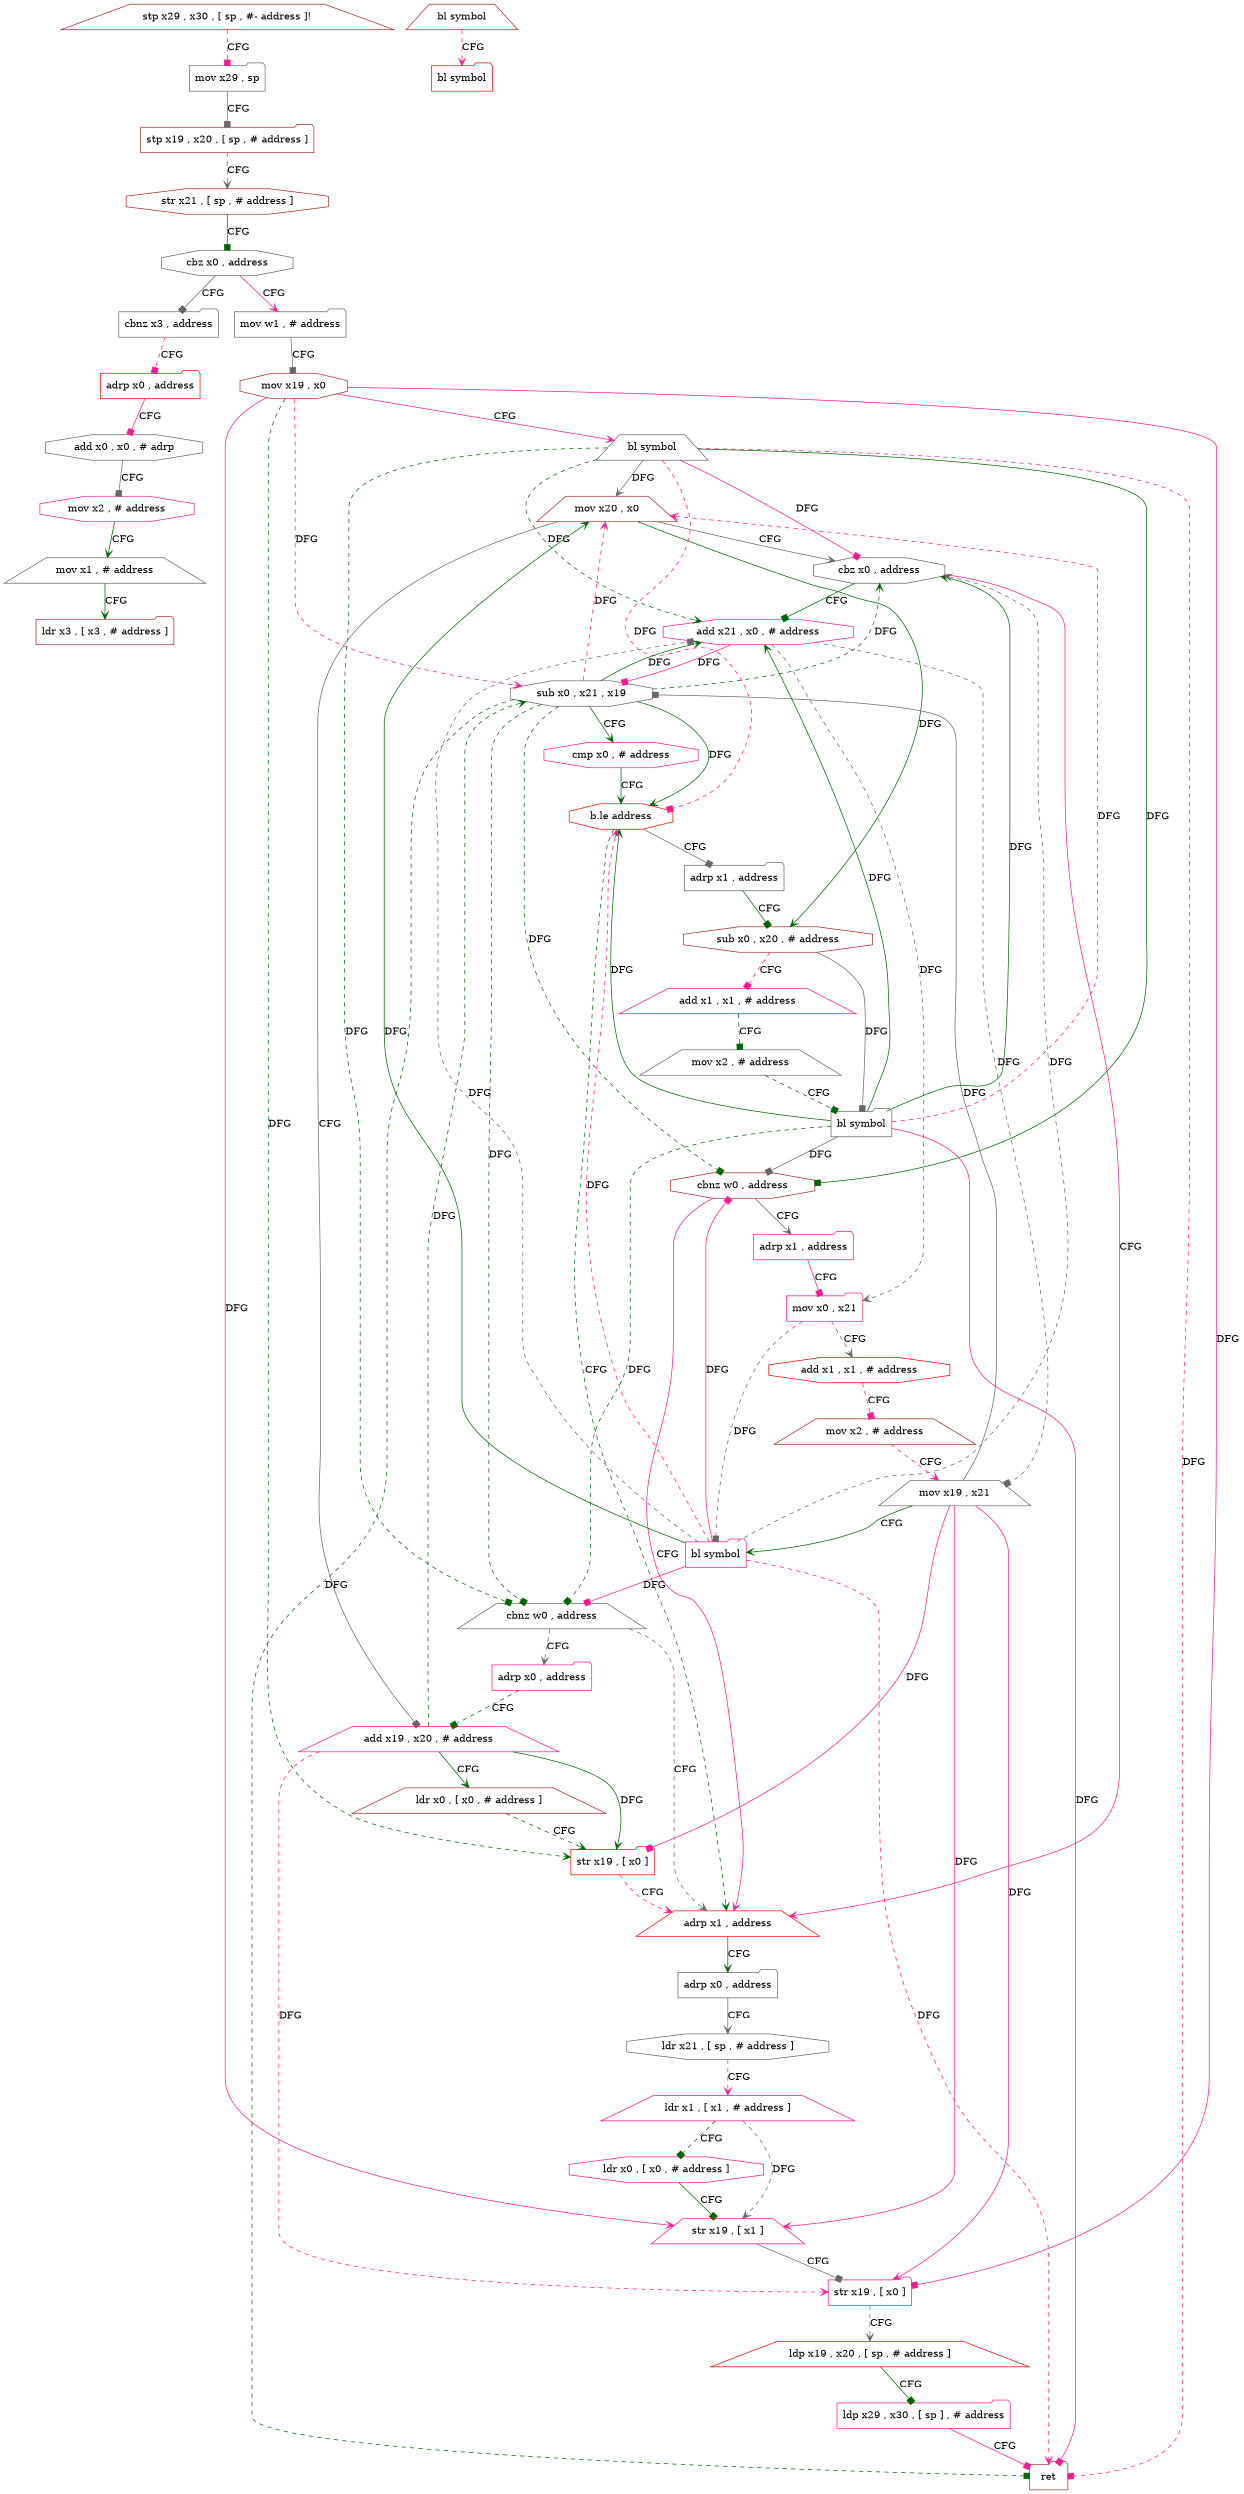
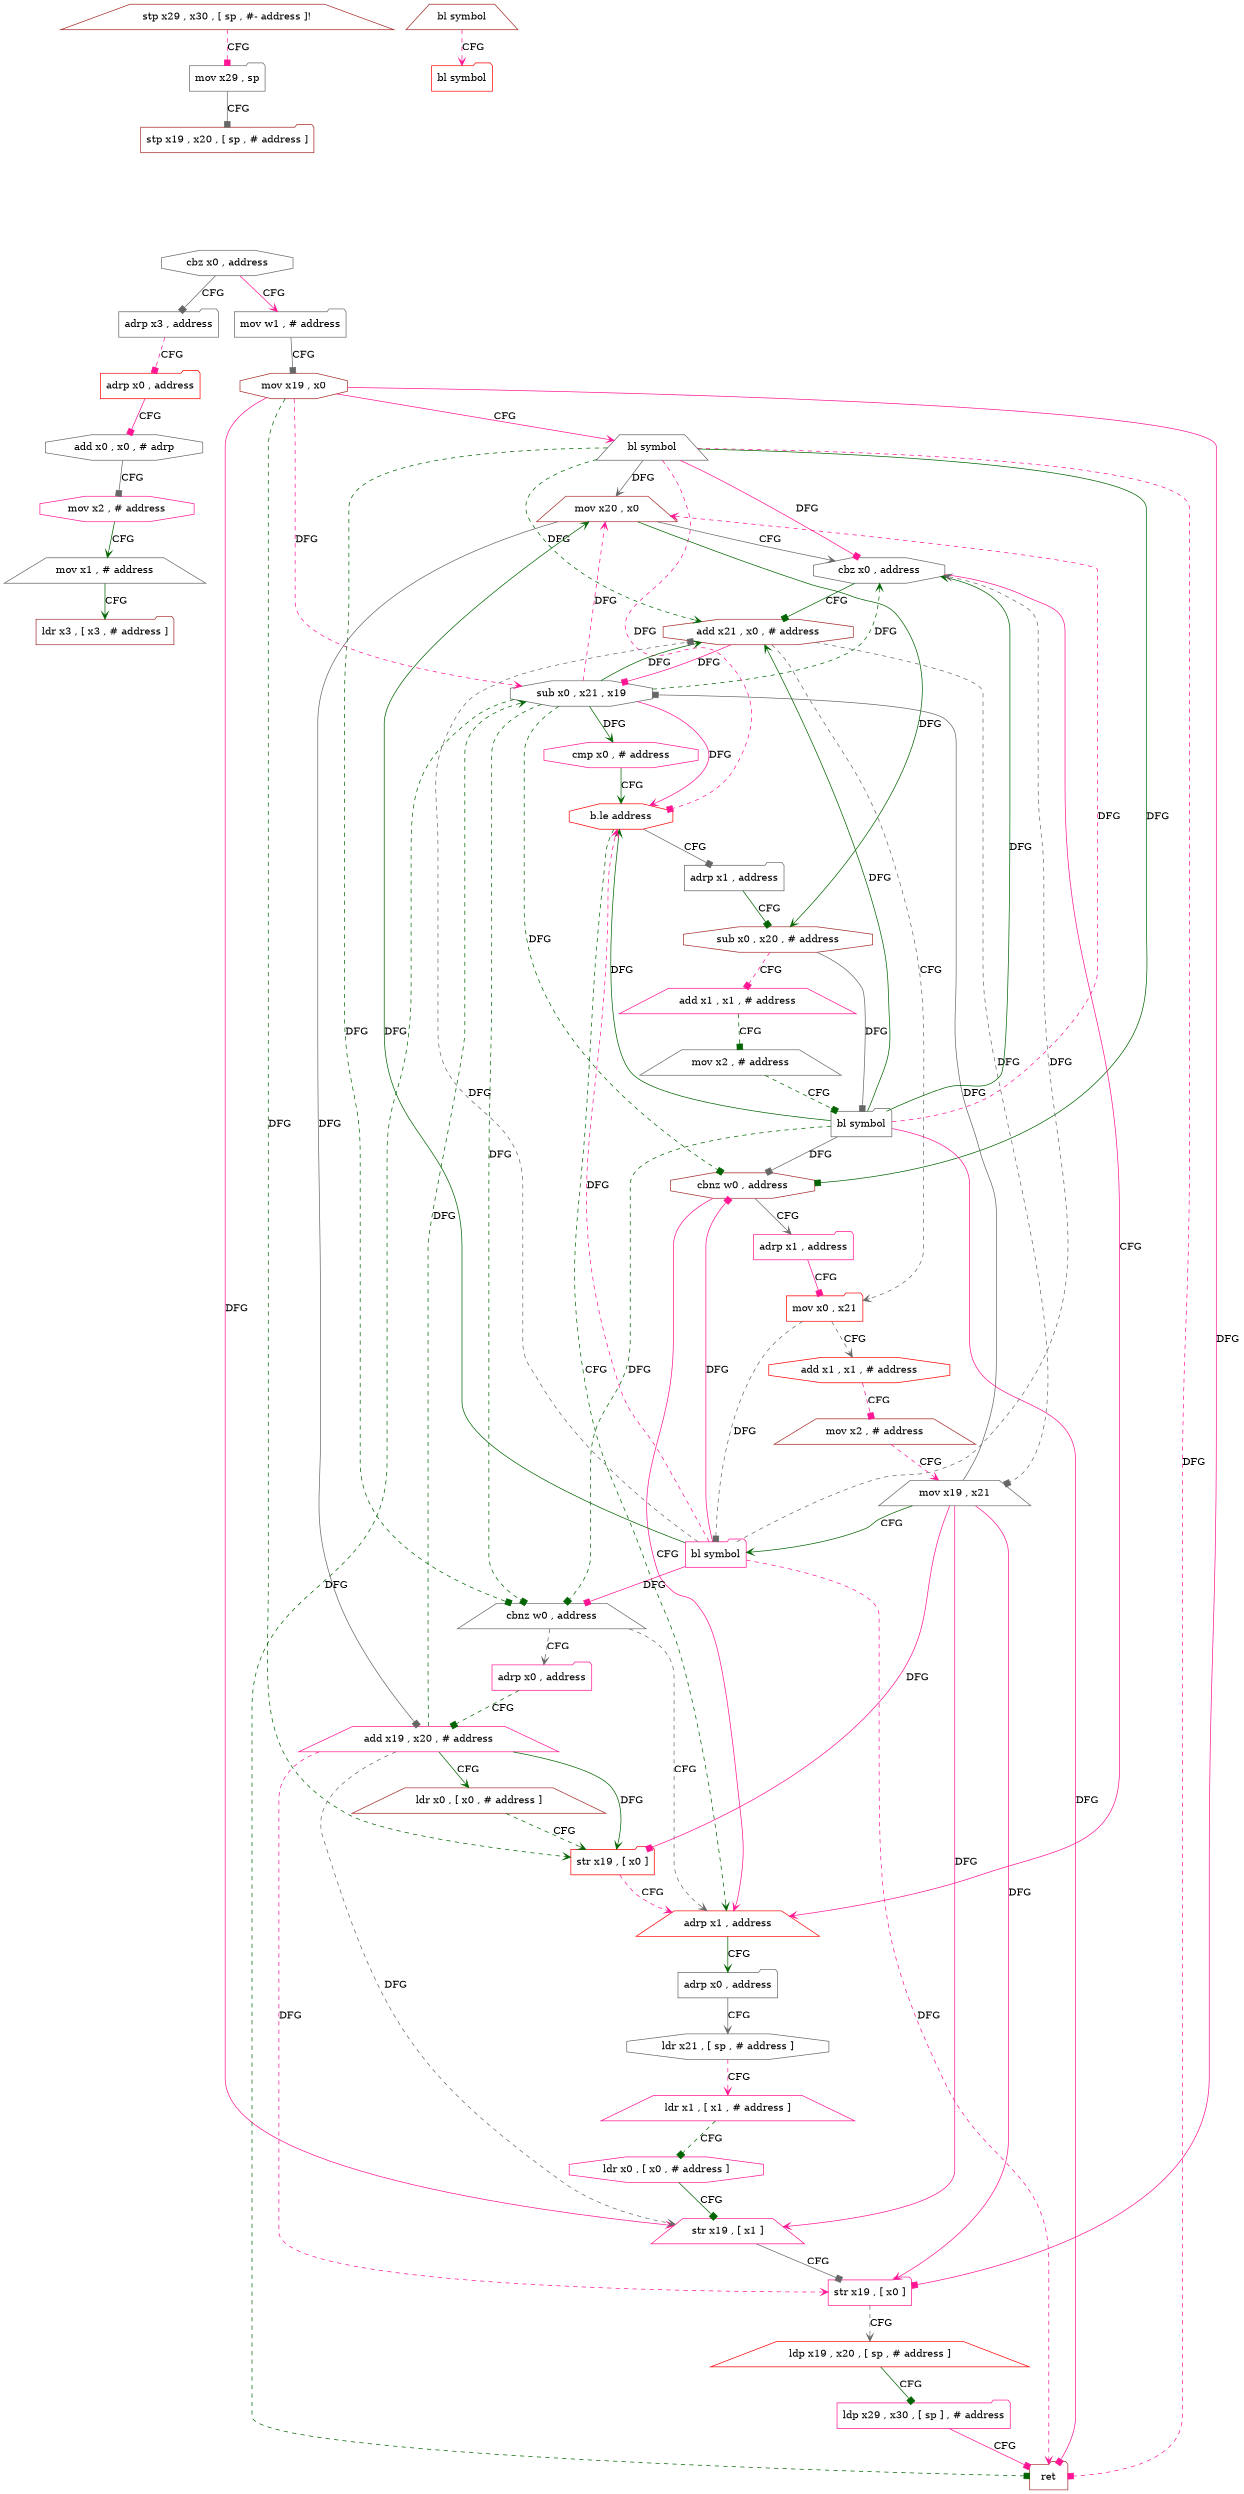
(227, 201) -> none
(169, 324) -> (169, 324)
(758, 632) -> (758, 632)
(615, 724) -> (615, 724)
(706, 746) -> (706, 746)
(931, 970) -> (931, 970)
(330, 1124) -> (330, 1124)
(825, 1309) -> (825, 1309)
(772, 2166) -> (404, 2031)
